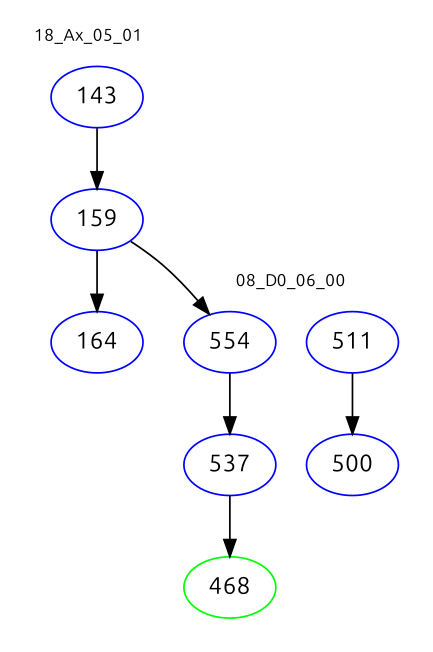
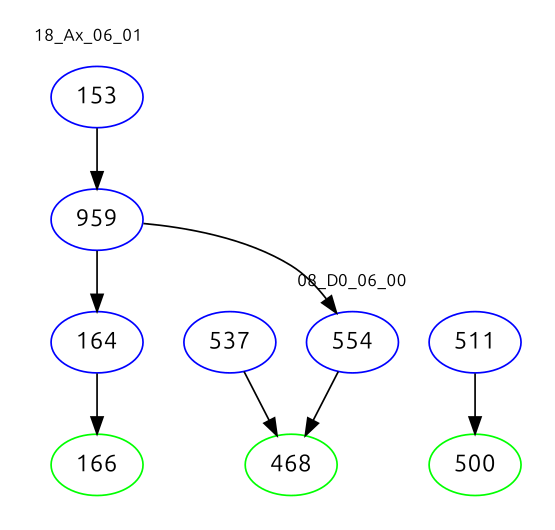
(89, 37) -> (89, 37)
(97, 97) -> (97, 97)
(97, 220) -> (97, 220)
(230, 395) -> (326, 396)
none -> (97, 465)
(352, 465) -> (475, 465)
